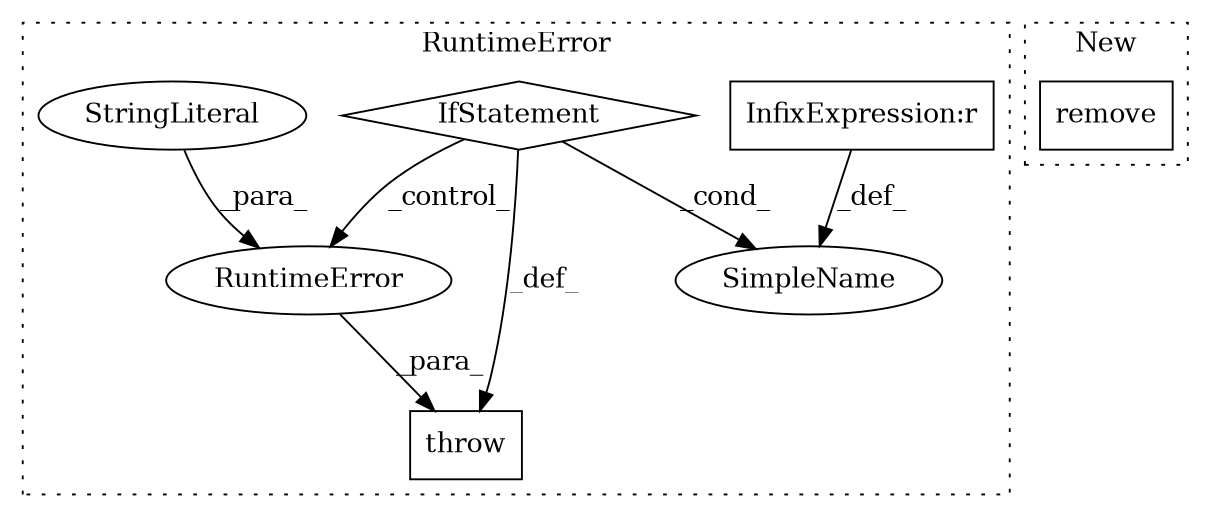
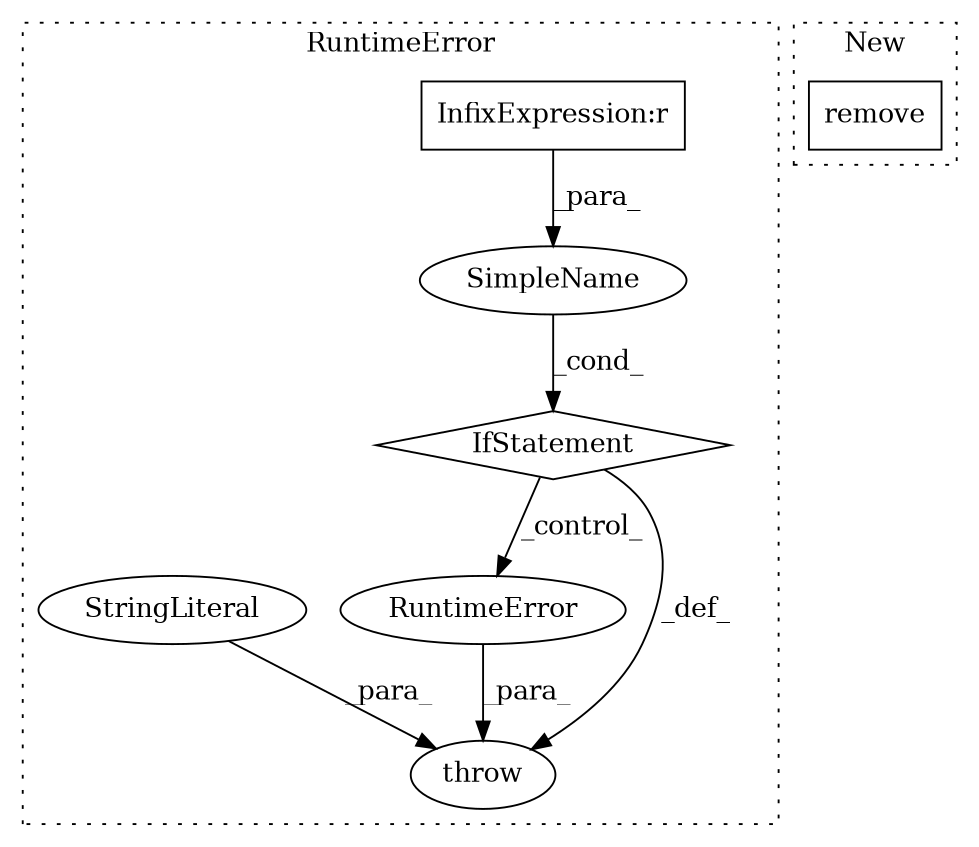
(651, 191) -> (553, 353)
(209, 197) -> (324, 690)
(872, 198) -> (597, 198)
(466, 445) -> (483, 775)
